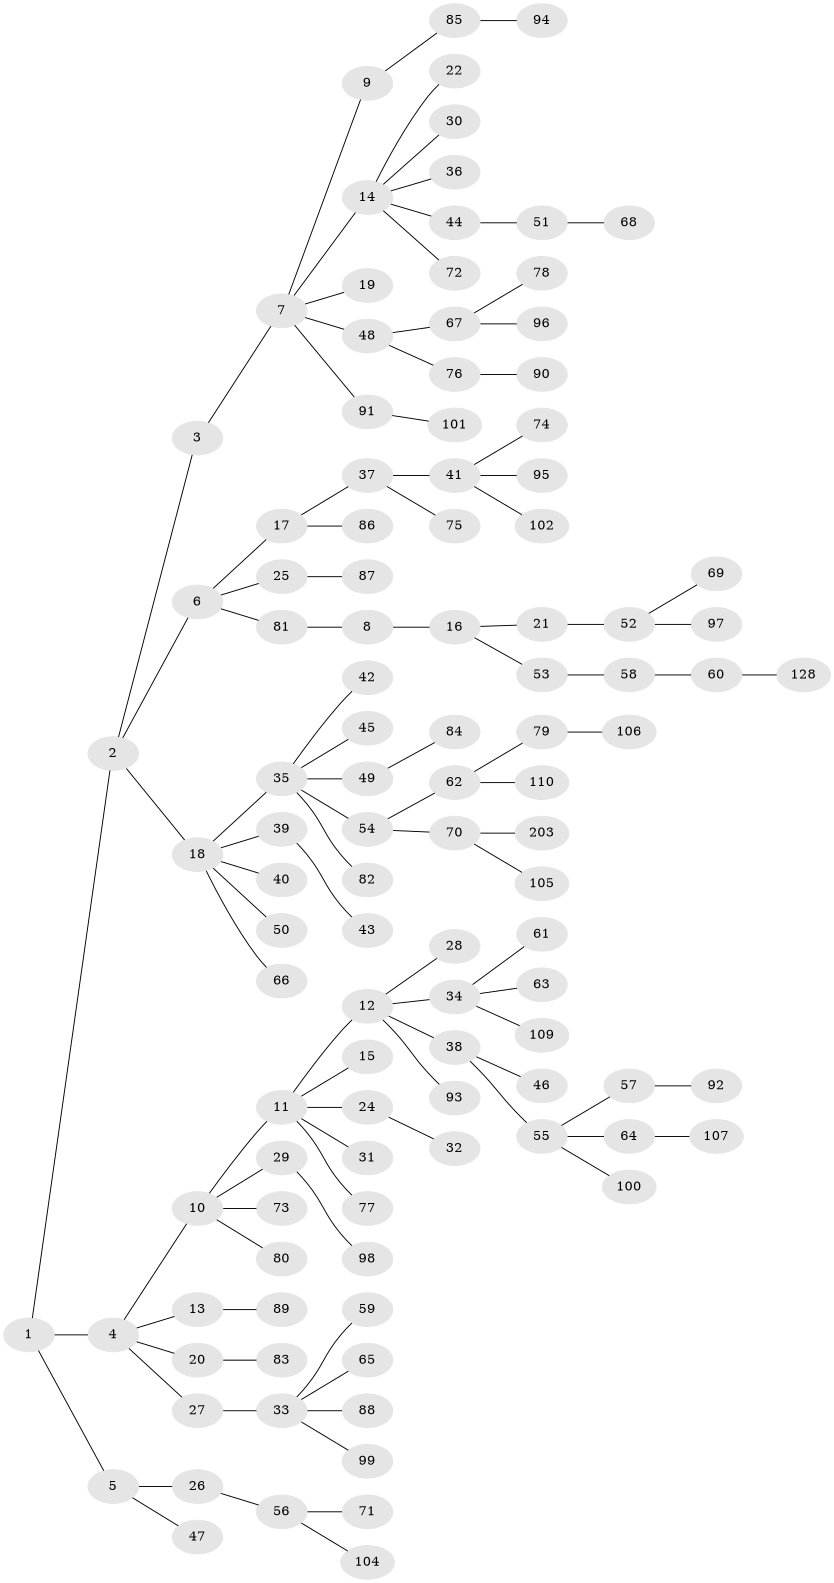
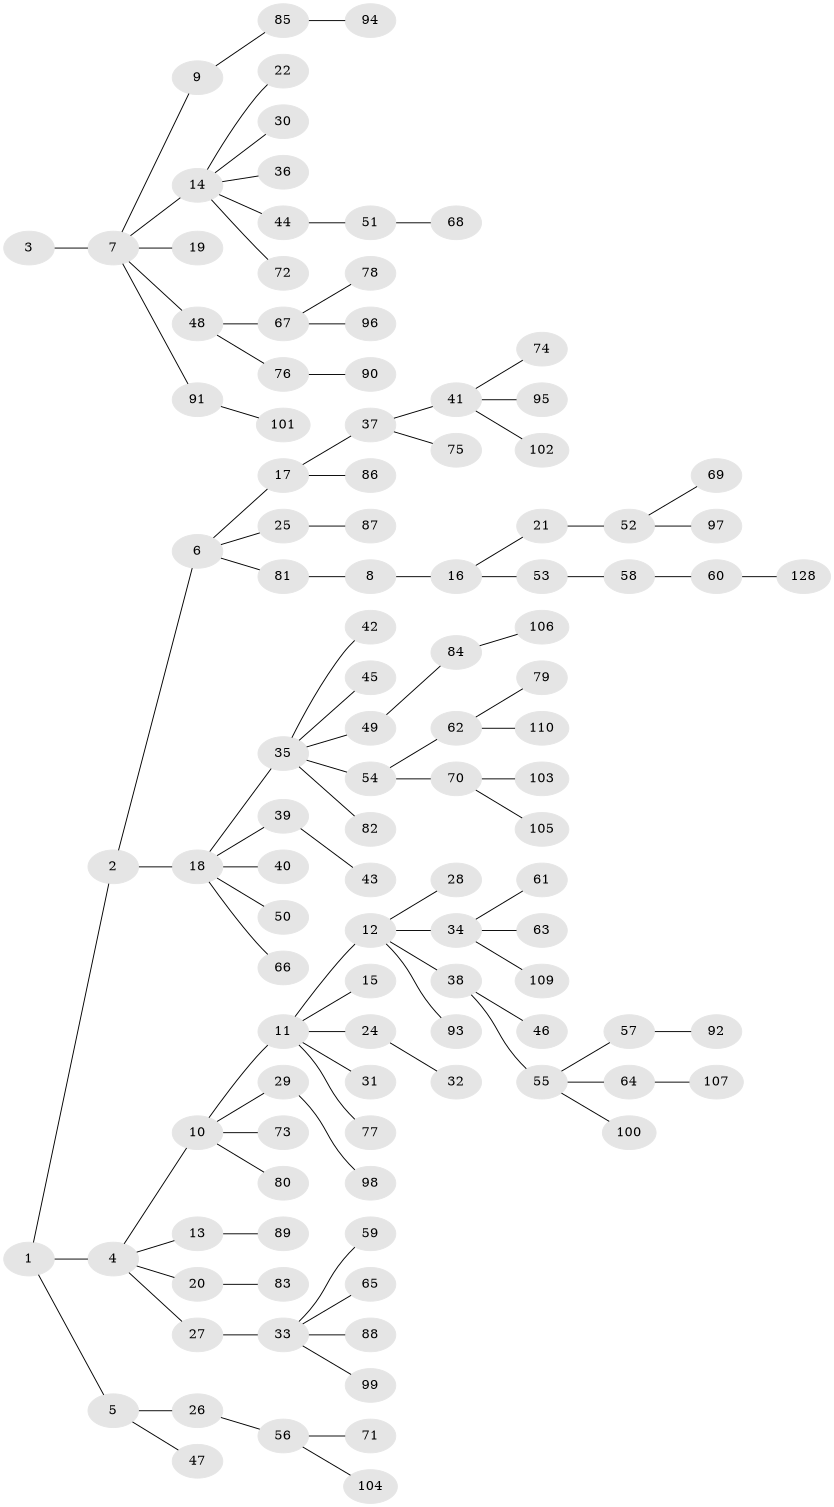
(155, 596) -> none
(585, 732) -> (499, 640)
(542, 833) -> (542, 779)
